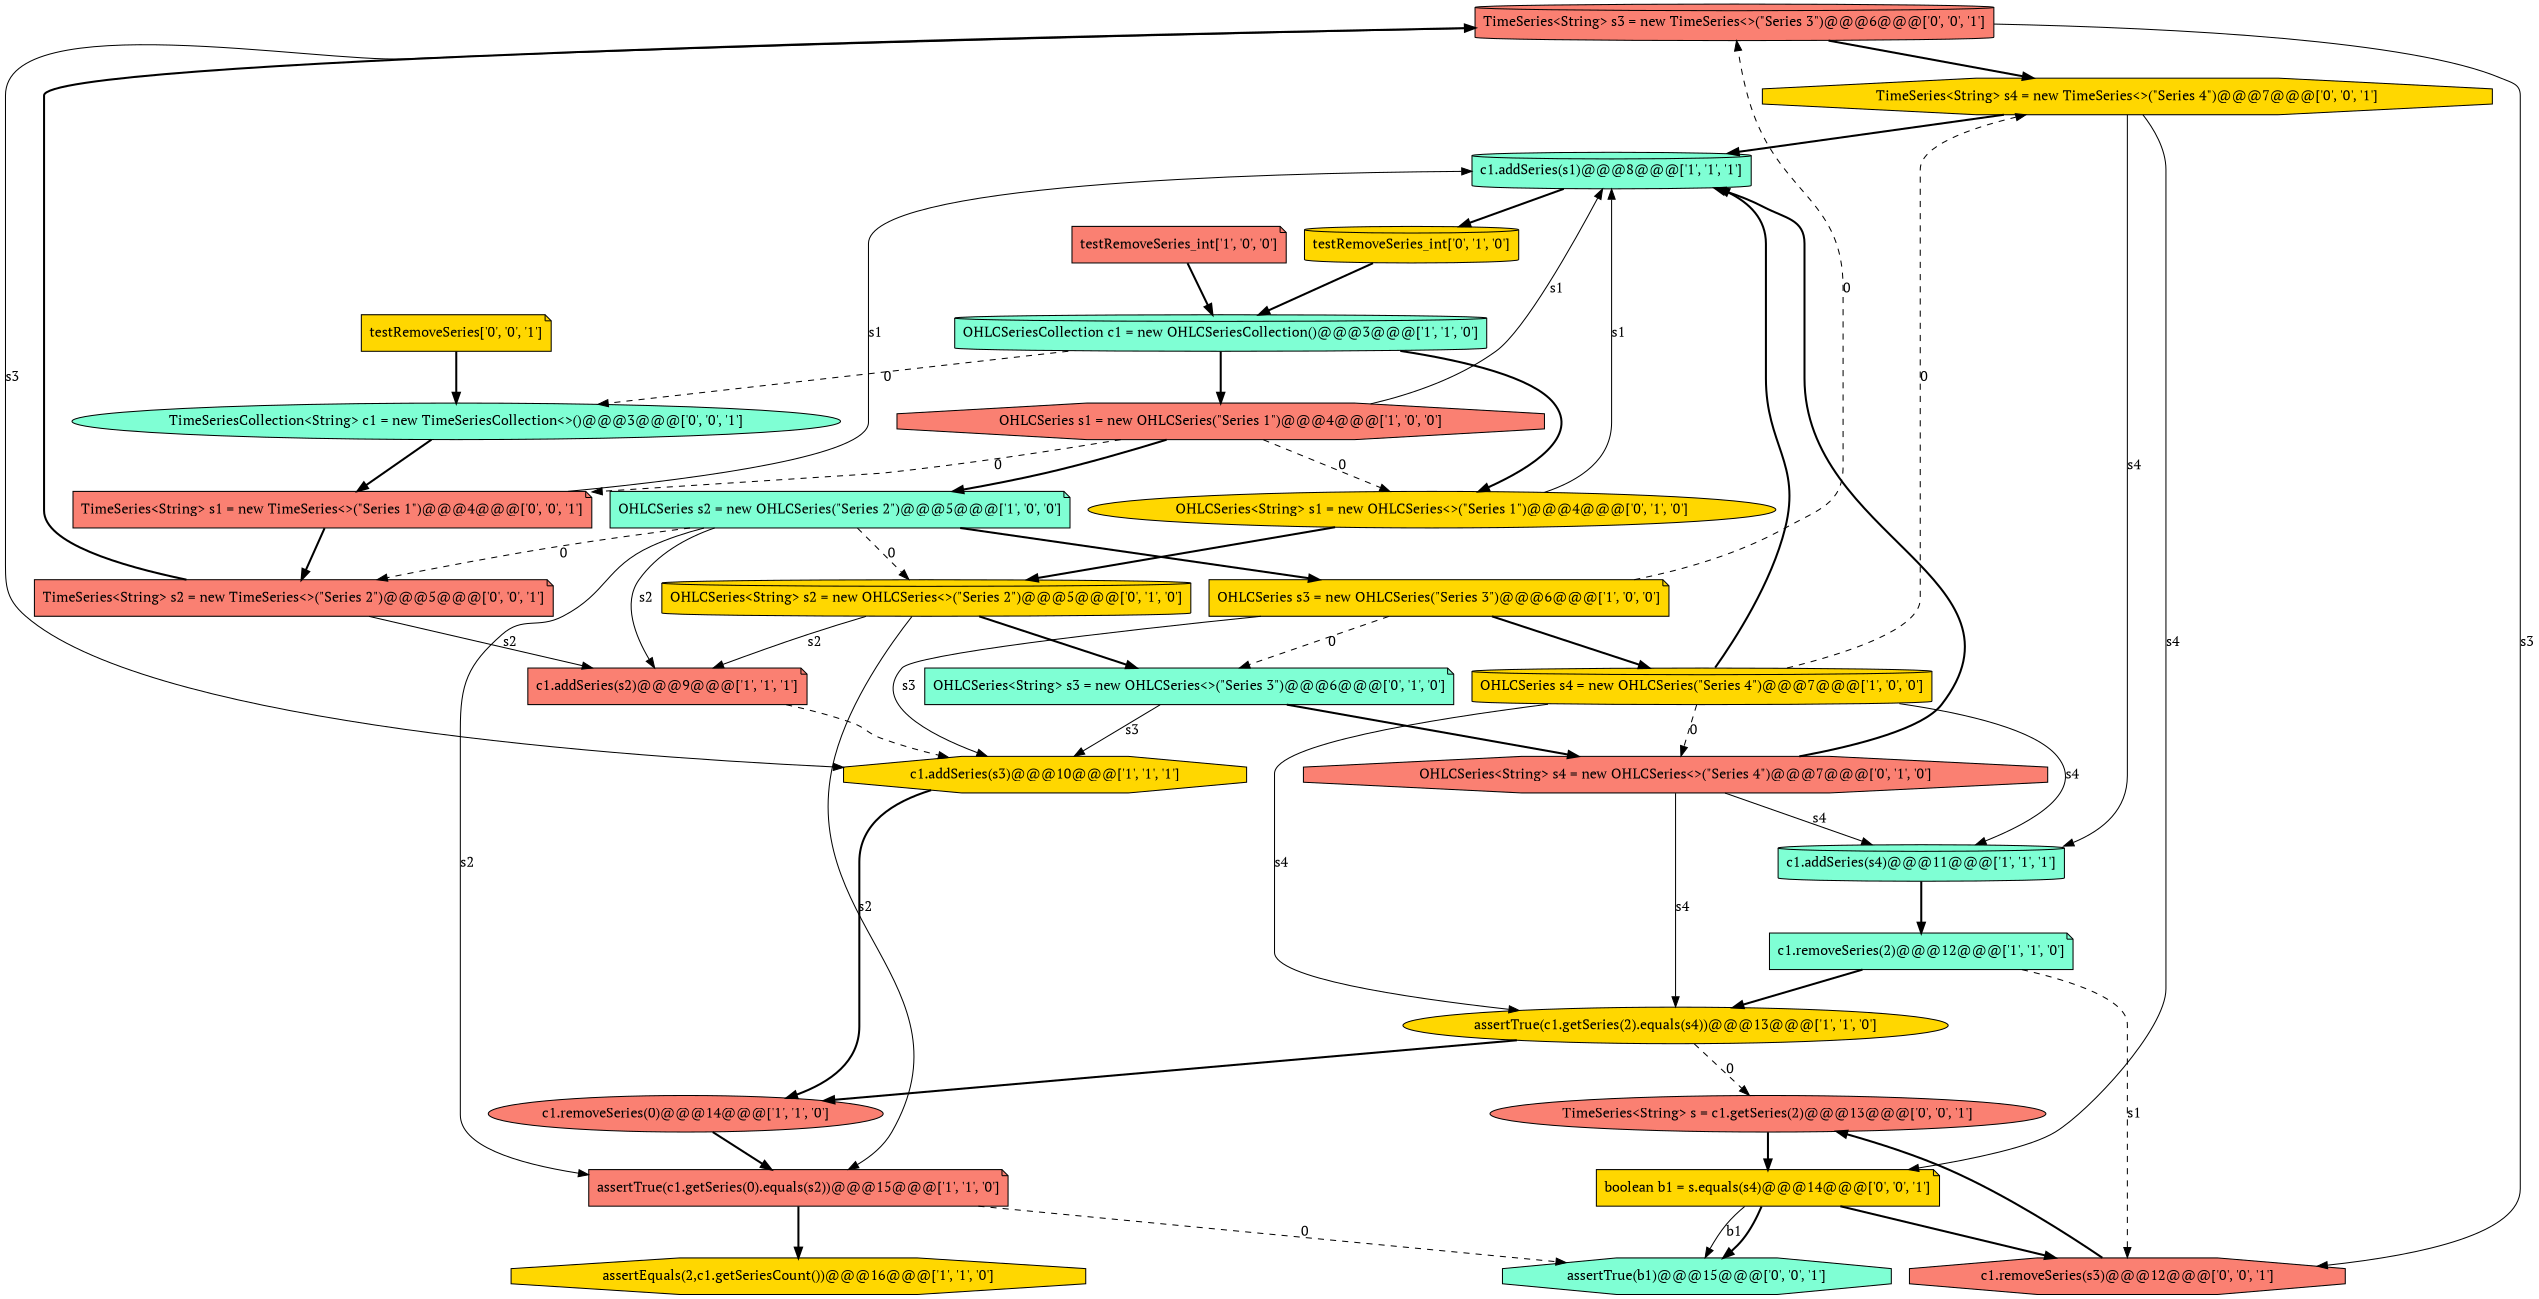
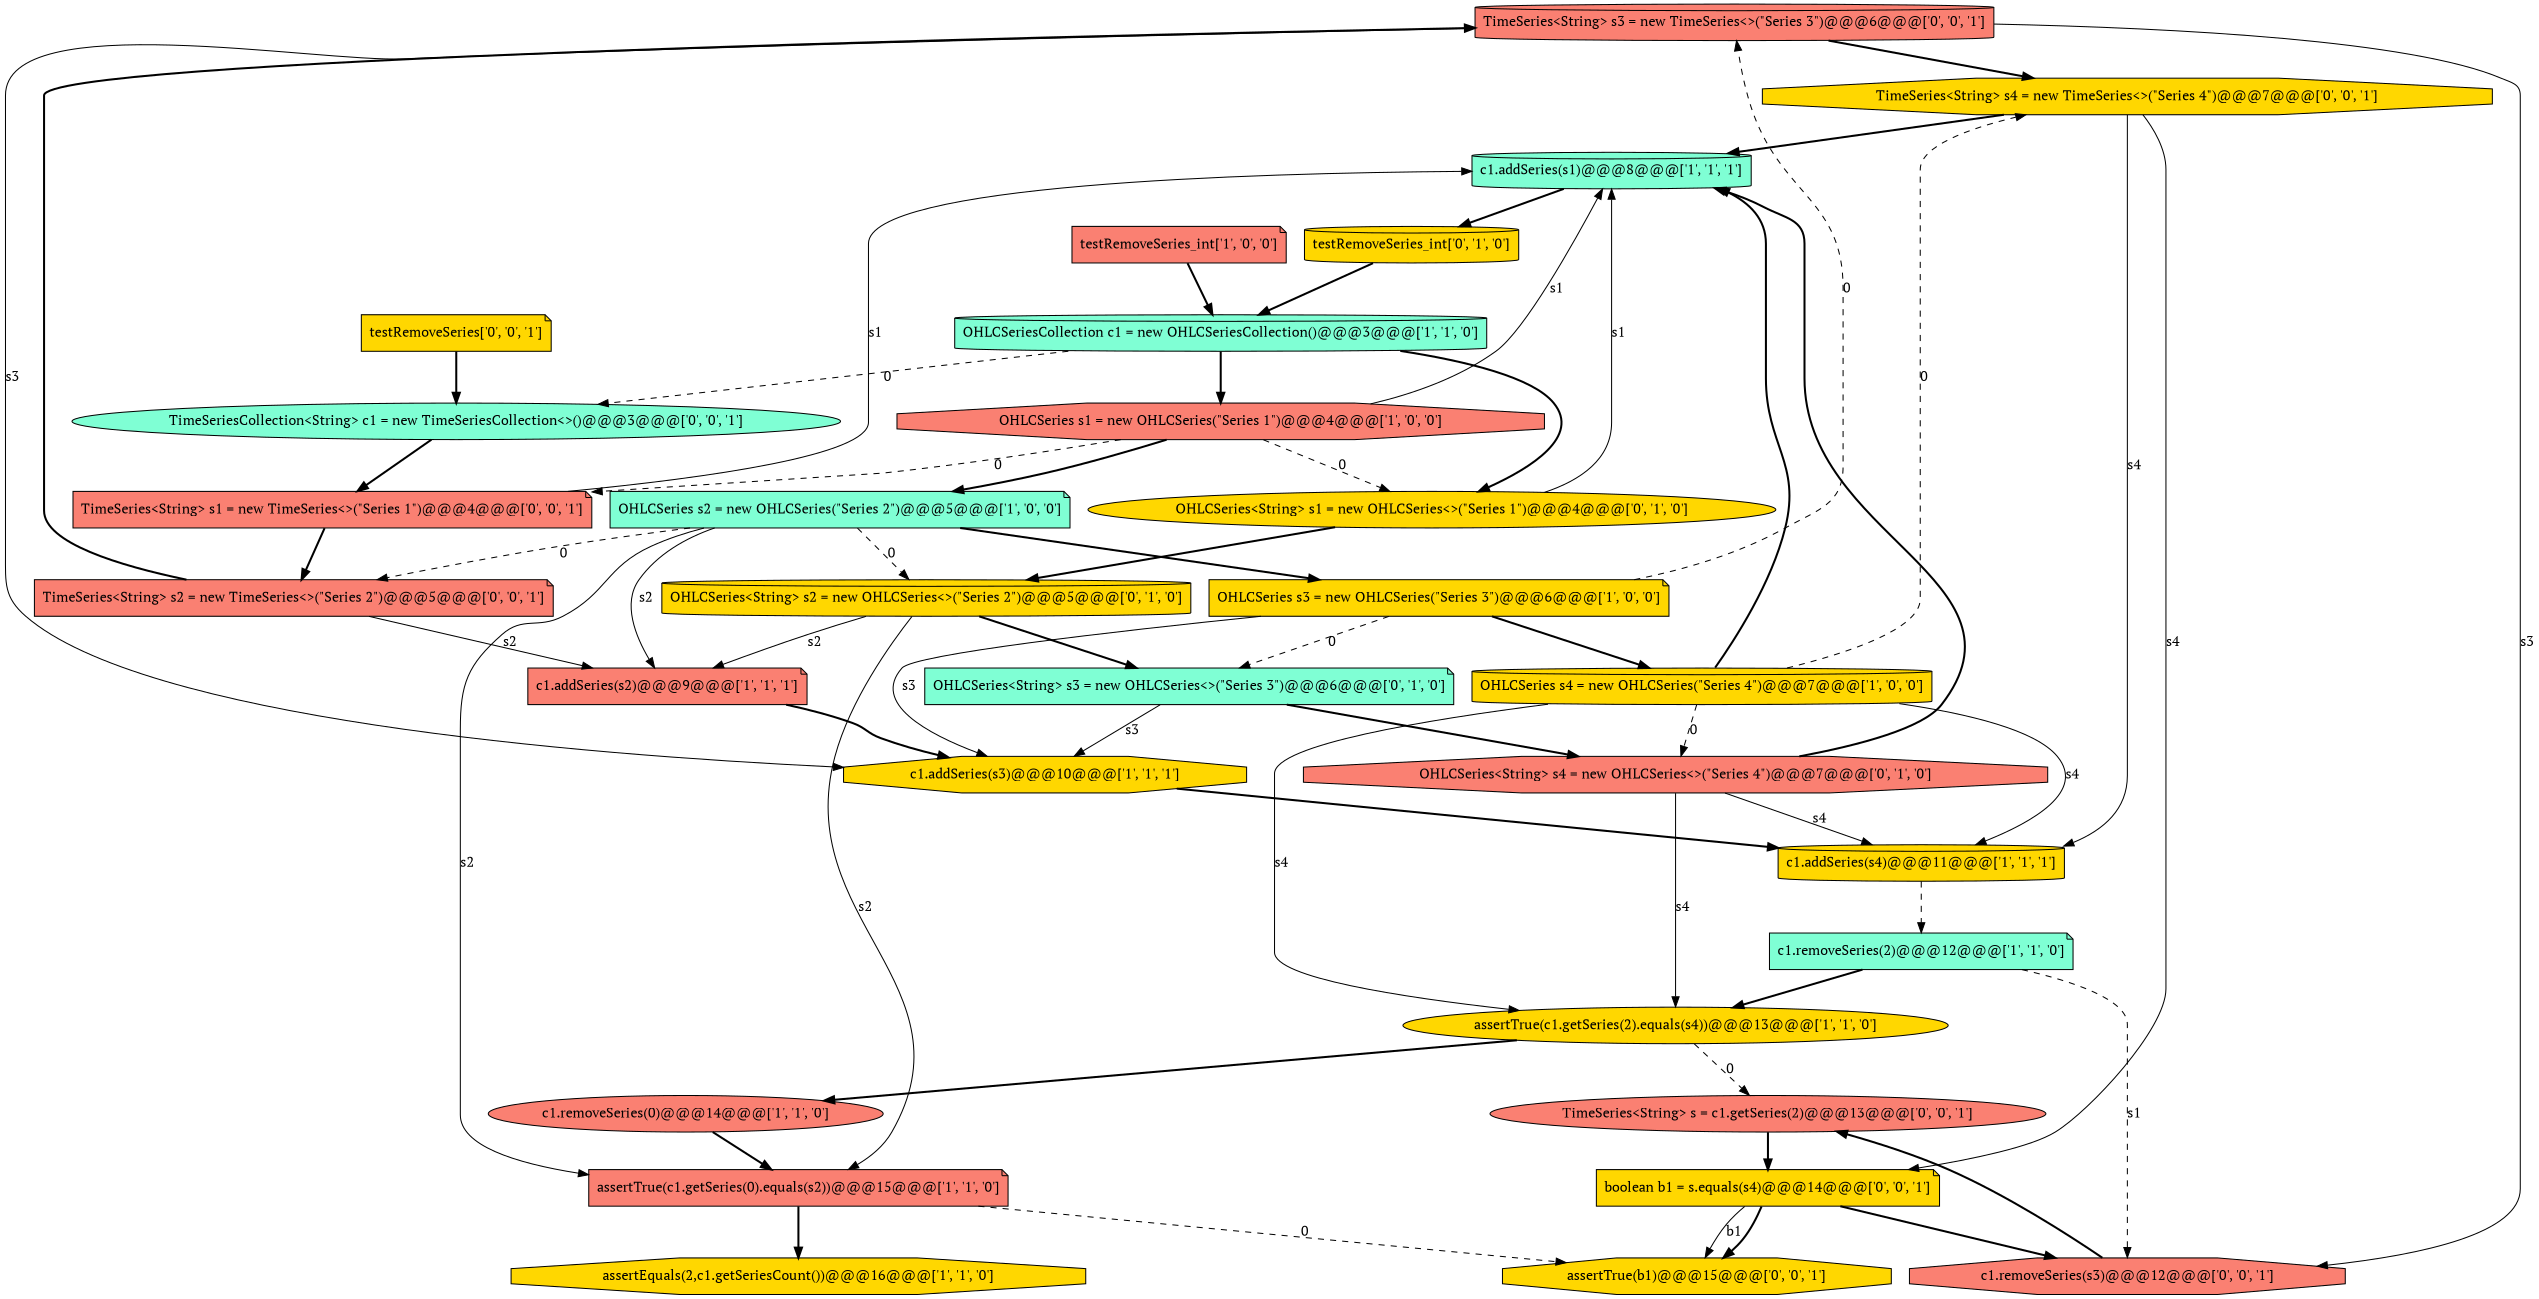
(863, 728) -> (863, 728)
(1921, 863) -> (1921, 863)
(1921, 902) -> (1921, 902)
(859, 939) -> (1472, 818)
(1697, 1276) -> (1697, 1276)
